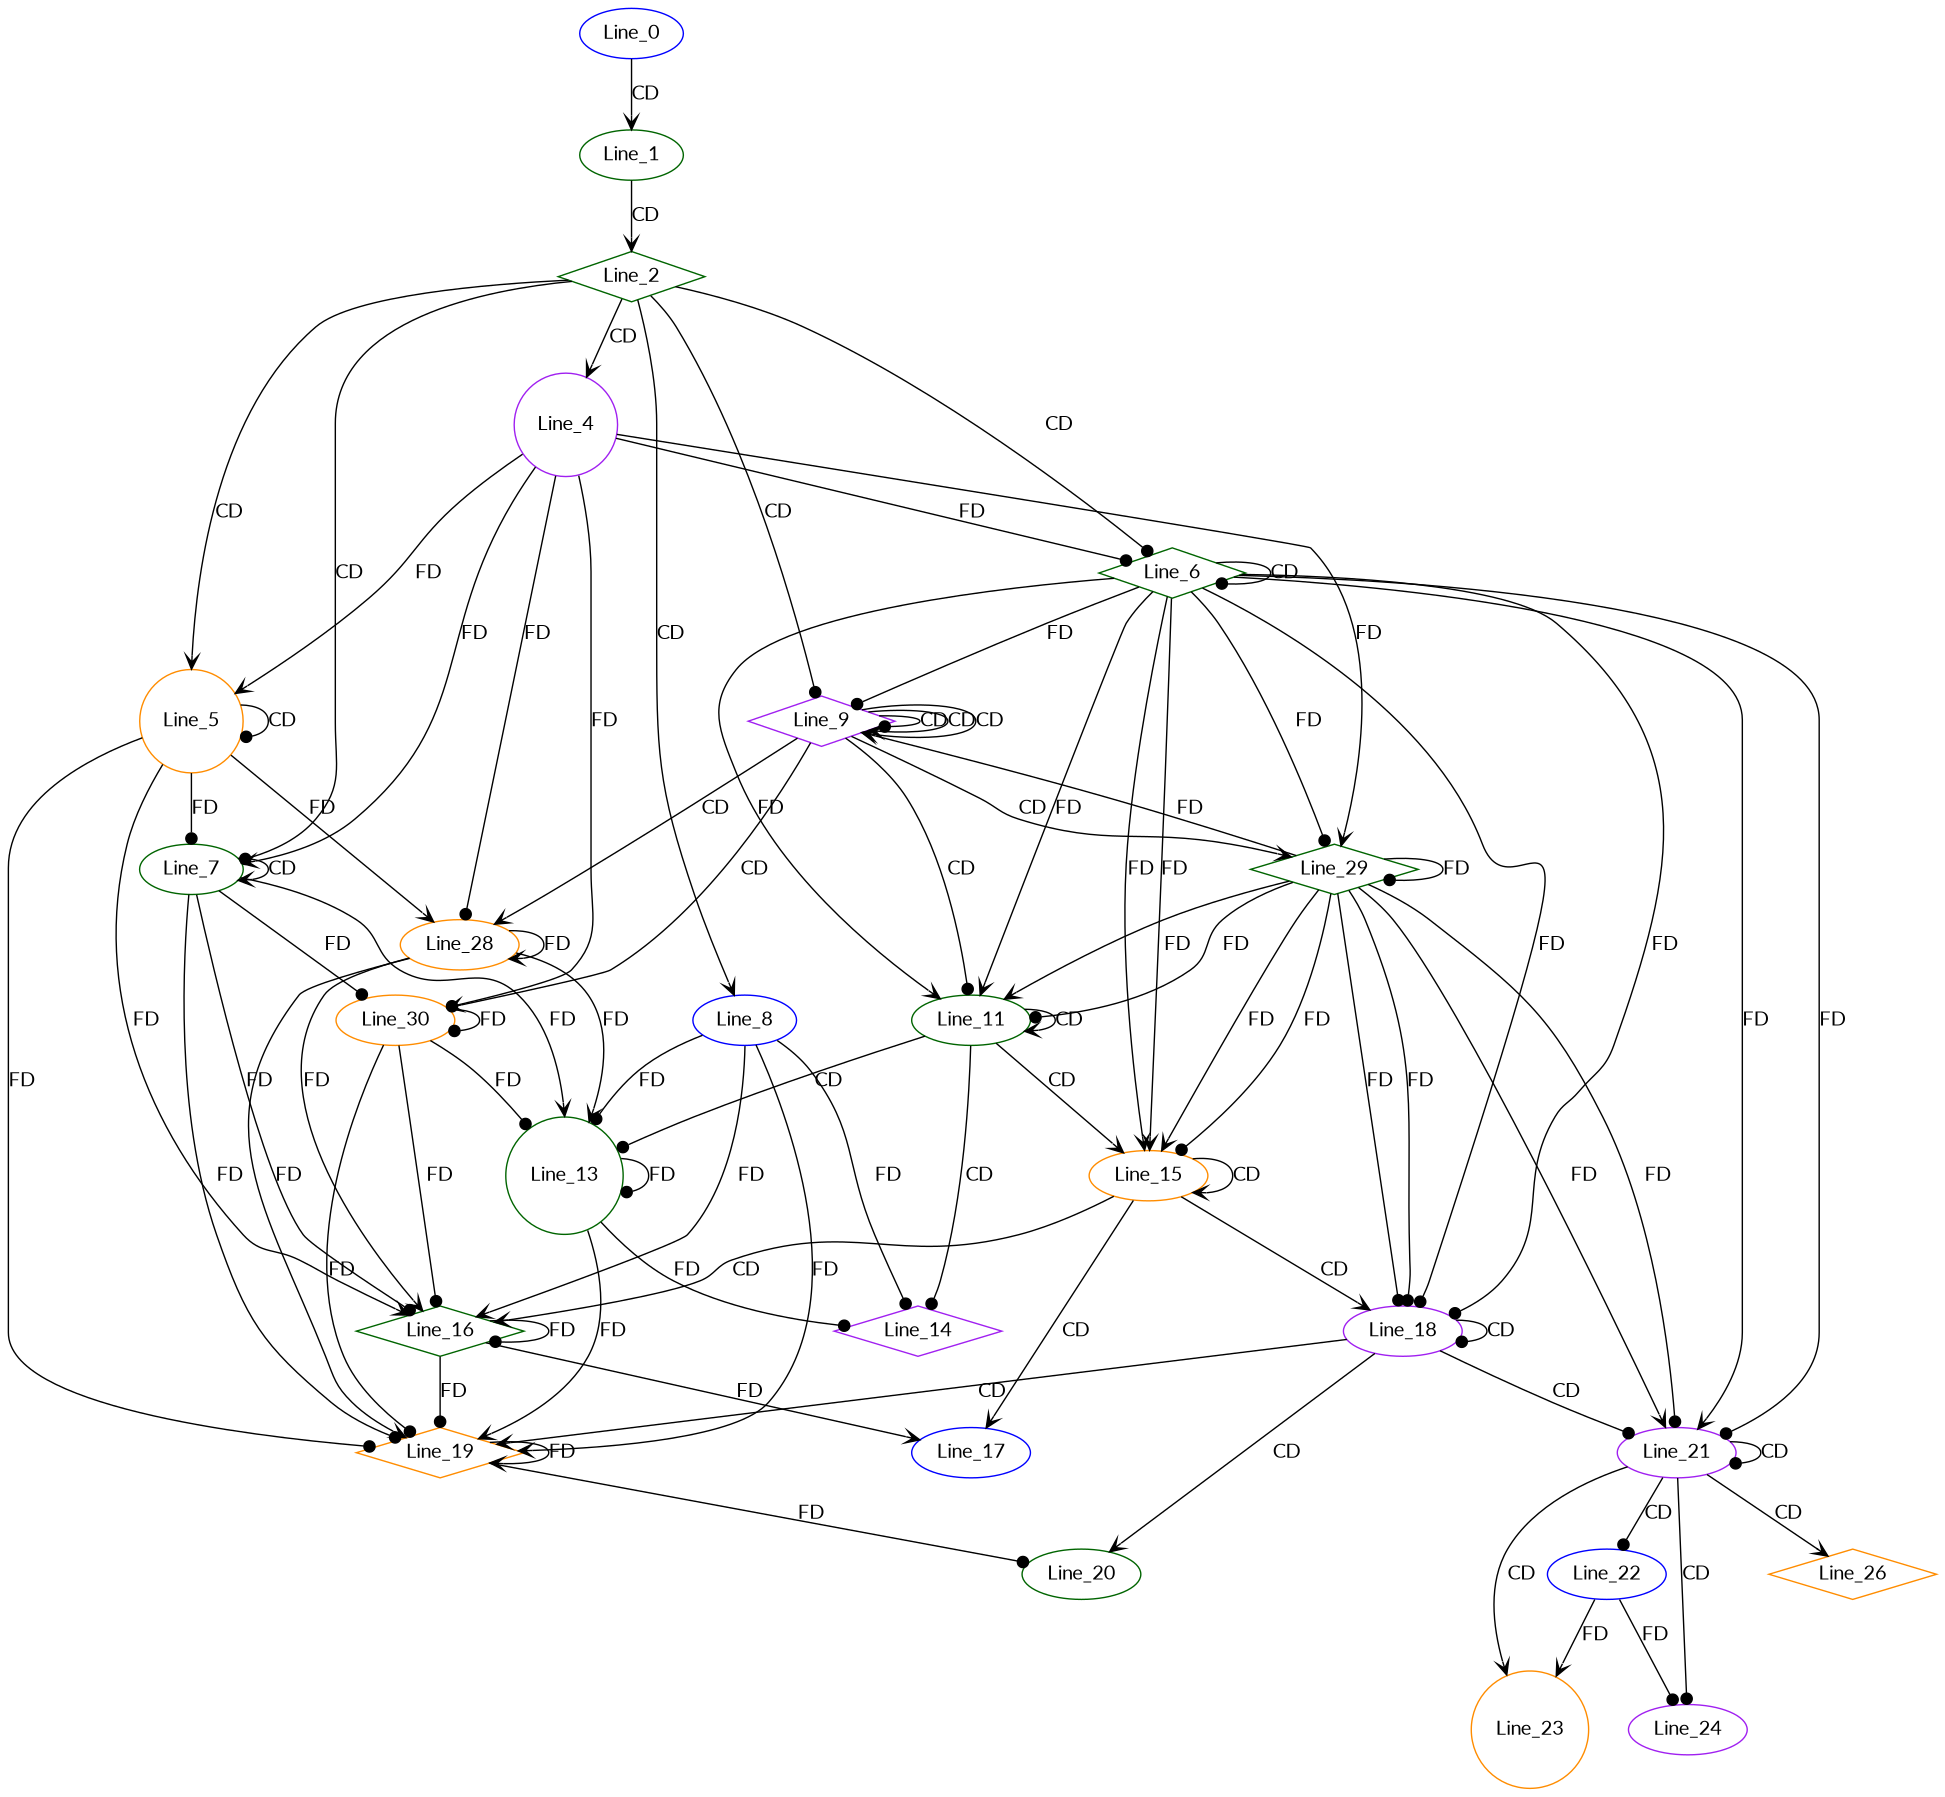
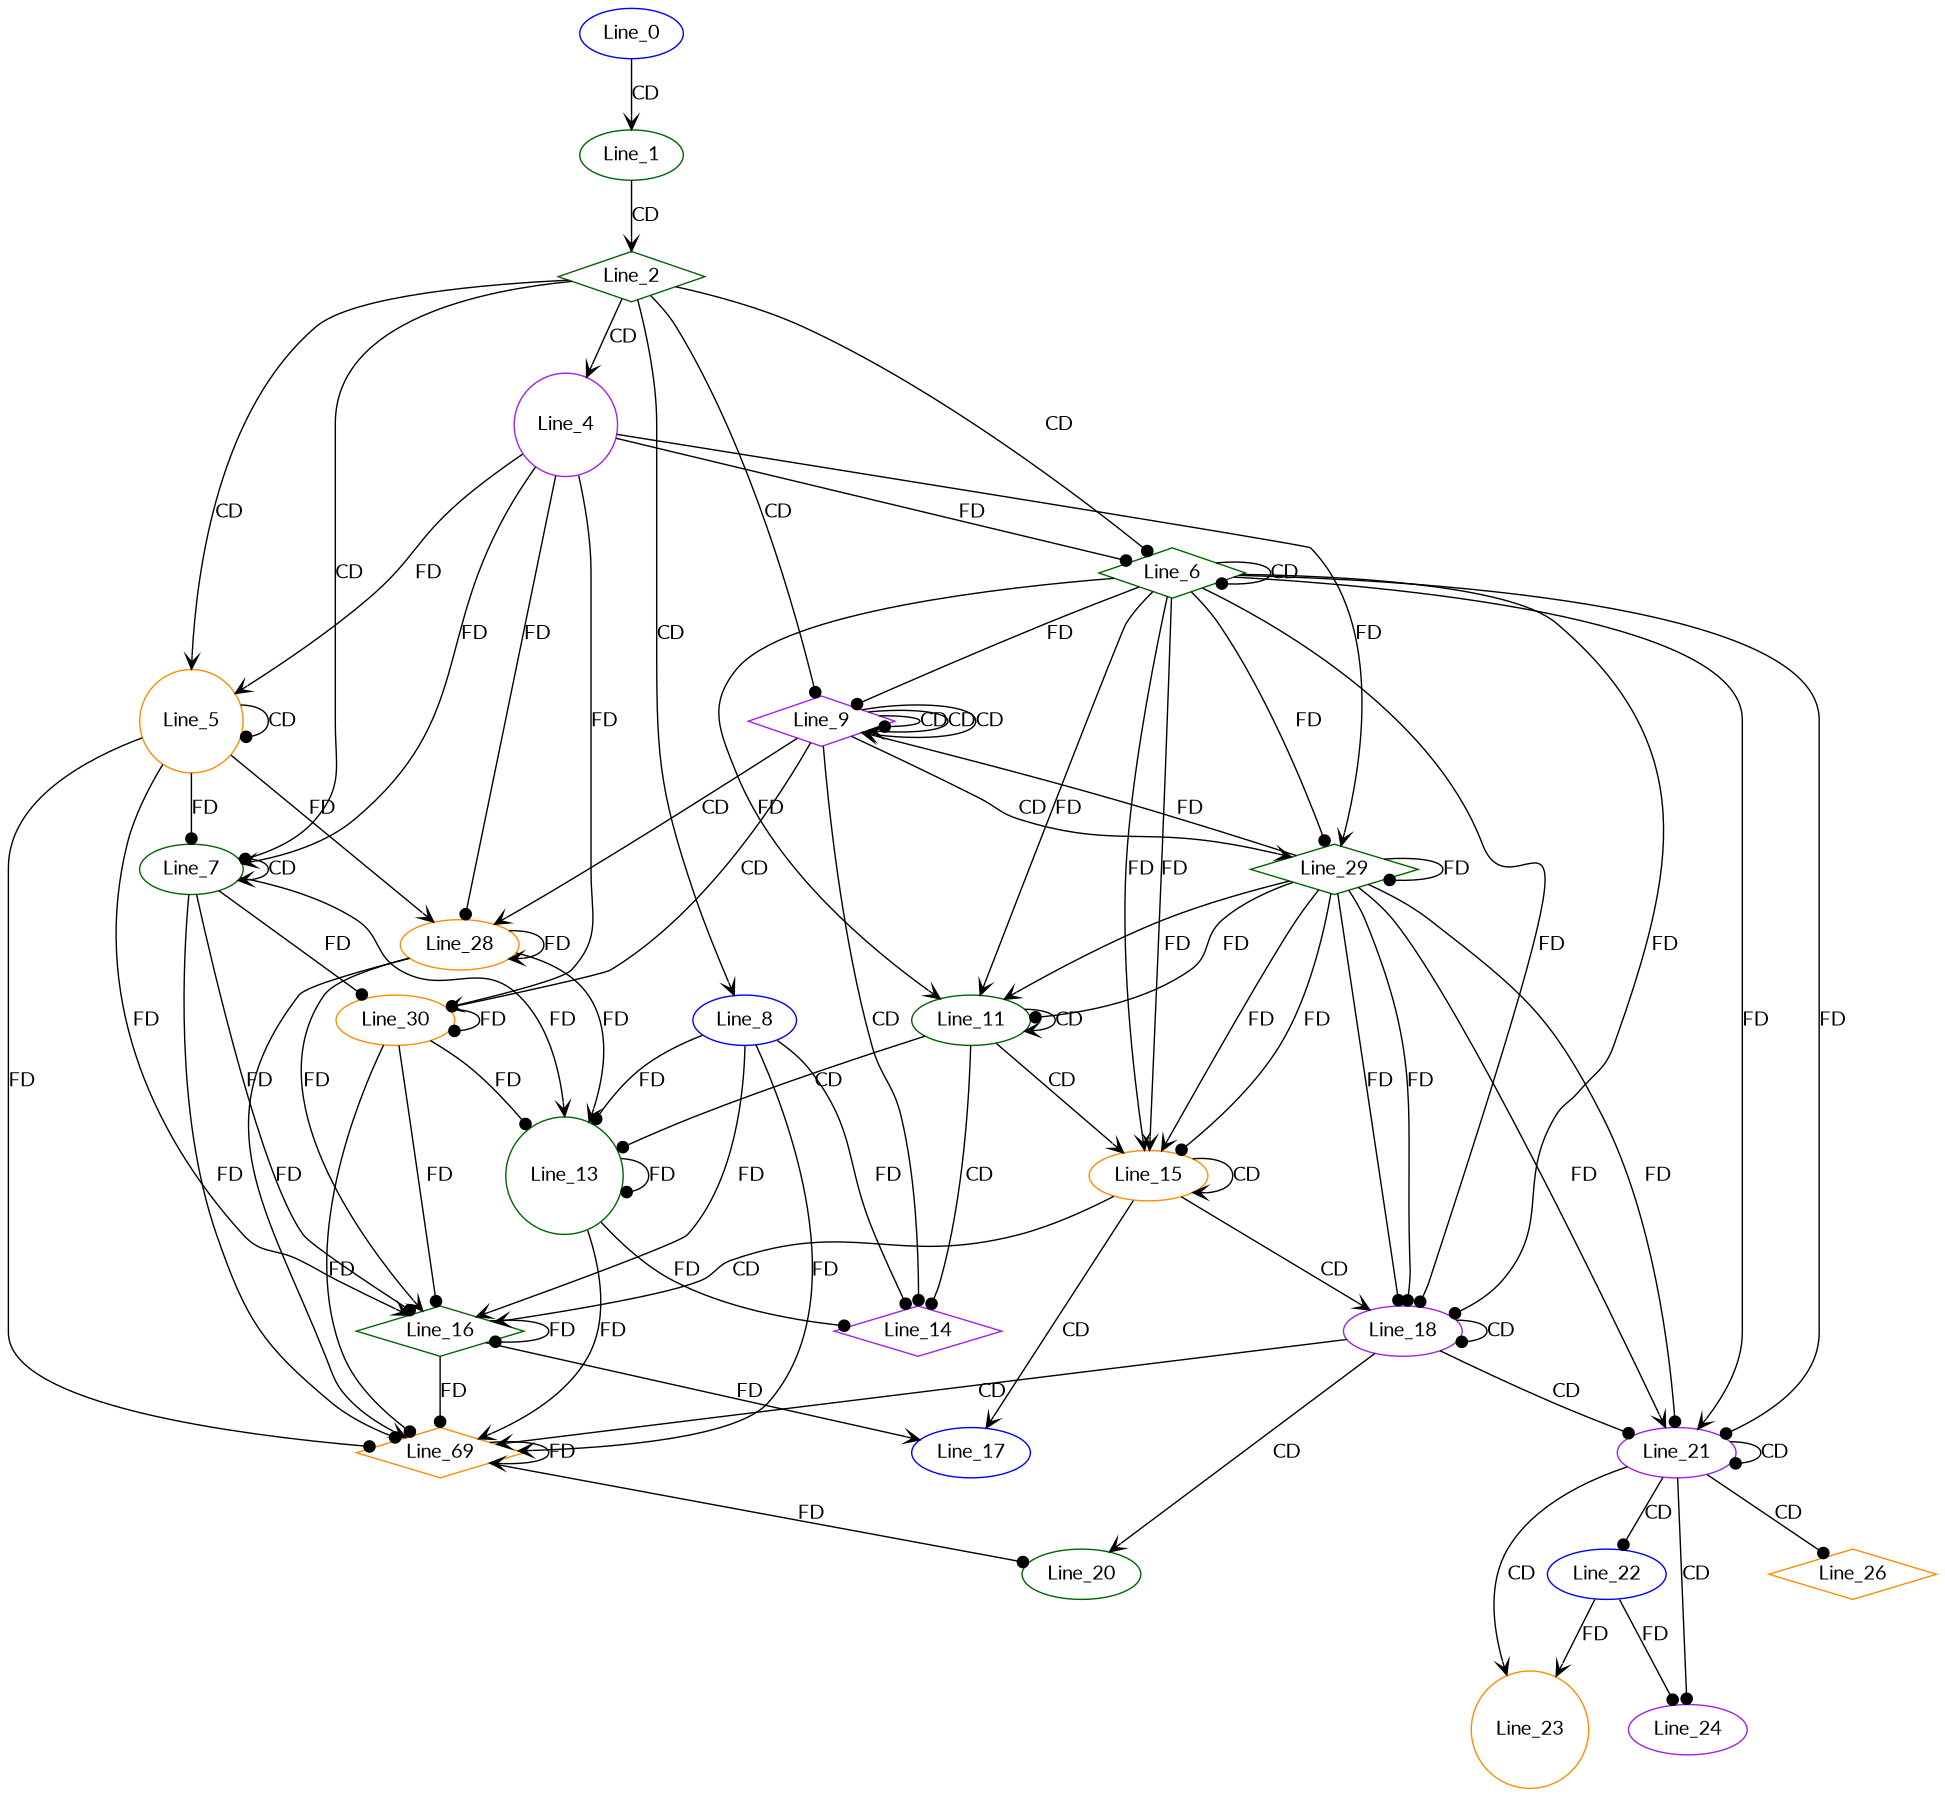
(932, 847) -> (866, 1022)
(440, 1453) -> (440, 1453)
(1763, 1512) -> (1763, 1512)
